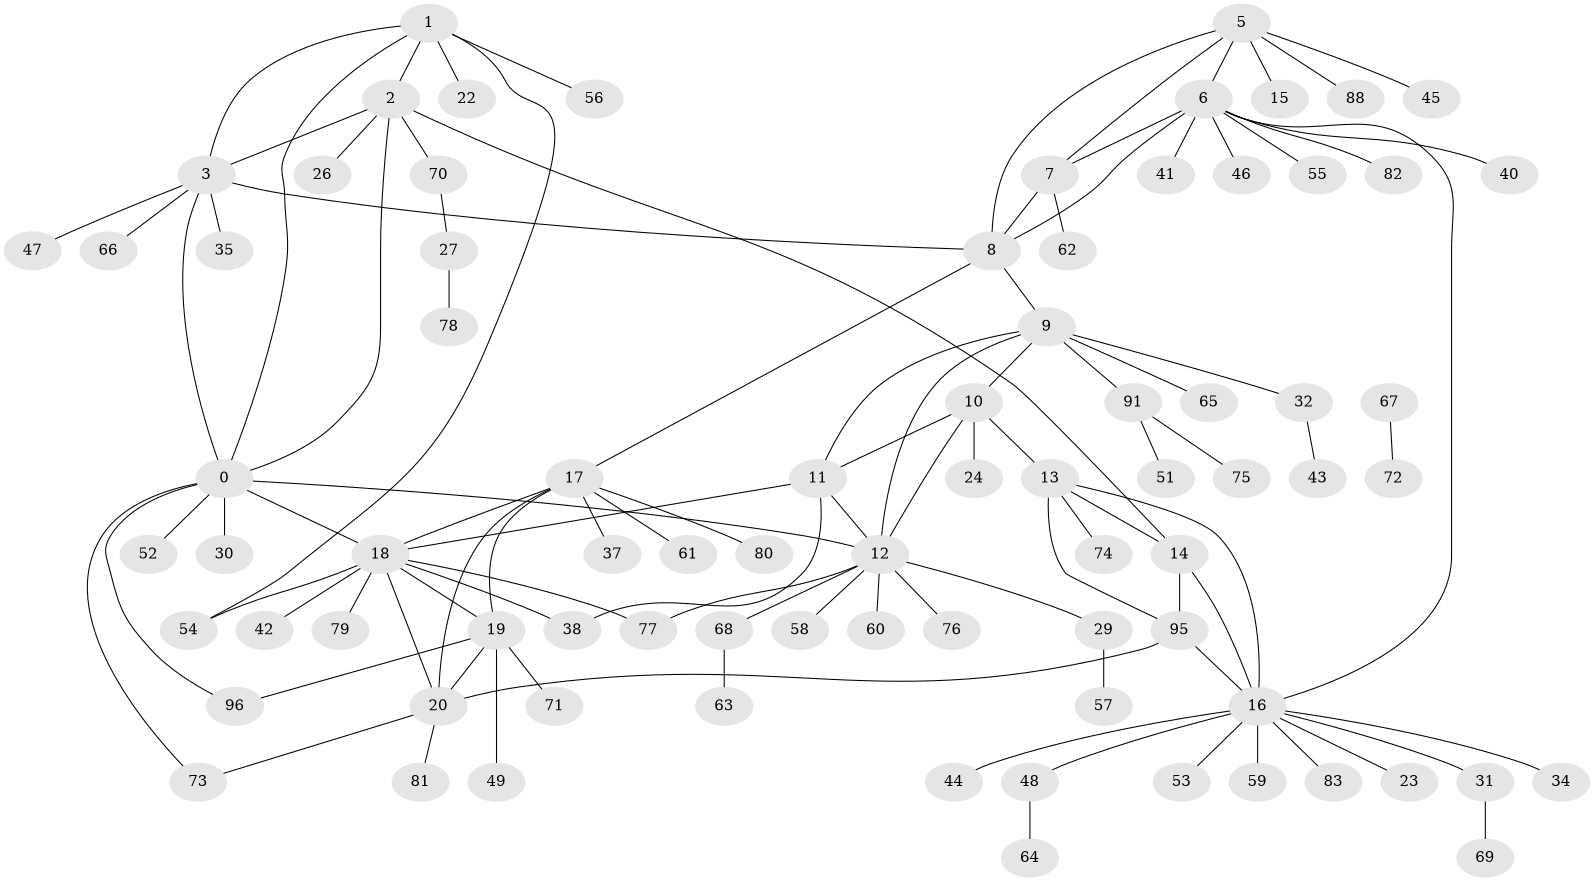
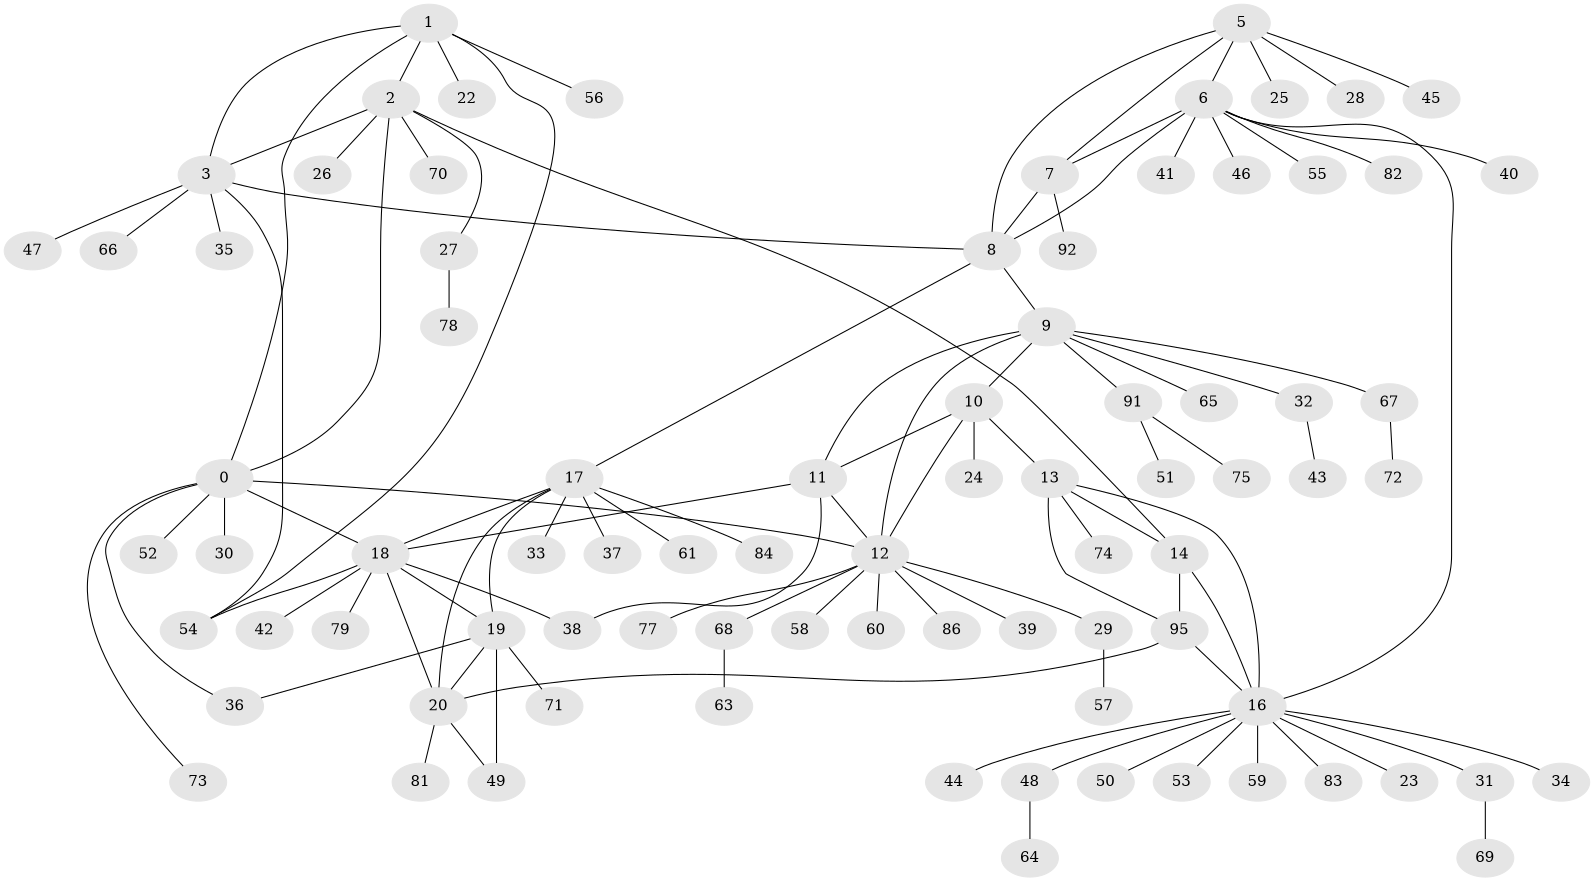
(1280, 99) -> (1280, 99)
(1356, 99) -> (1356, 99)
(443, 207) -> (477, 158)
(1068, 251) -> (1068, 251)
(186, 328) -> (283, 409)
none -> (1221, 356)
none -> (537, 554)
(764, 554) -> (764, 554)
(519, 584) -> none
(952, 630) -> (952, 630)
none -> (1028, 630)
(235, 706) -> (235, 706)
(318, 744) -> (468, 744)
none -> (1106, 782)
